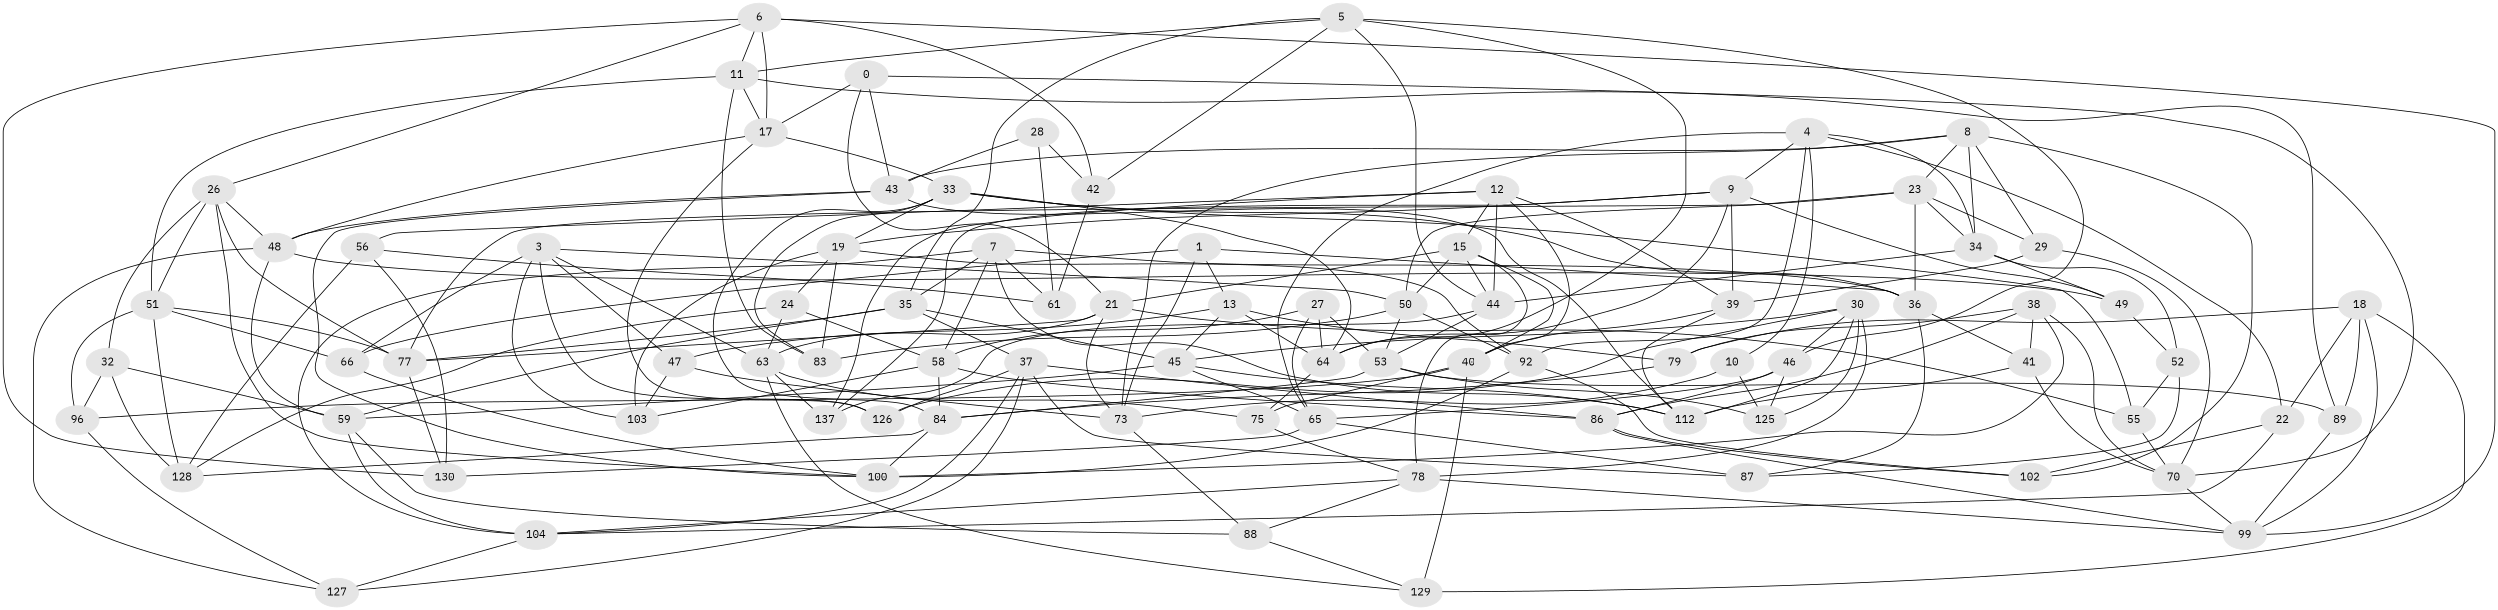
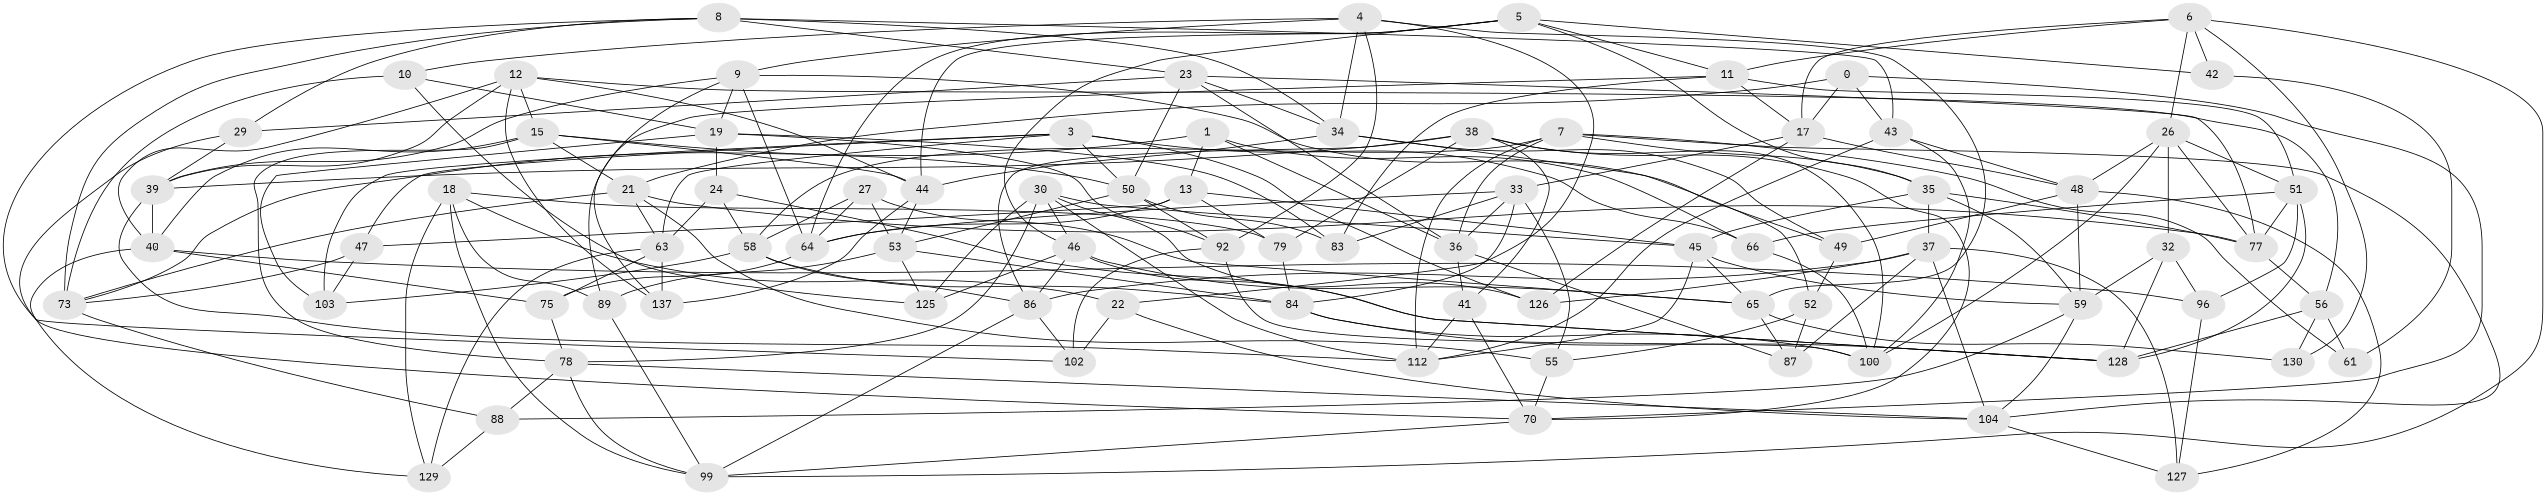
(1037, 133) -> none
none -> (781, 168)
(894, 219) -> (547, 101)
none -> (1590, 329)
(428, 429) -> (2287, 275)
